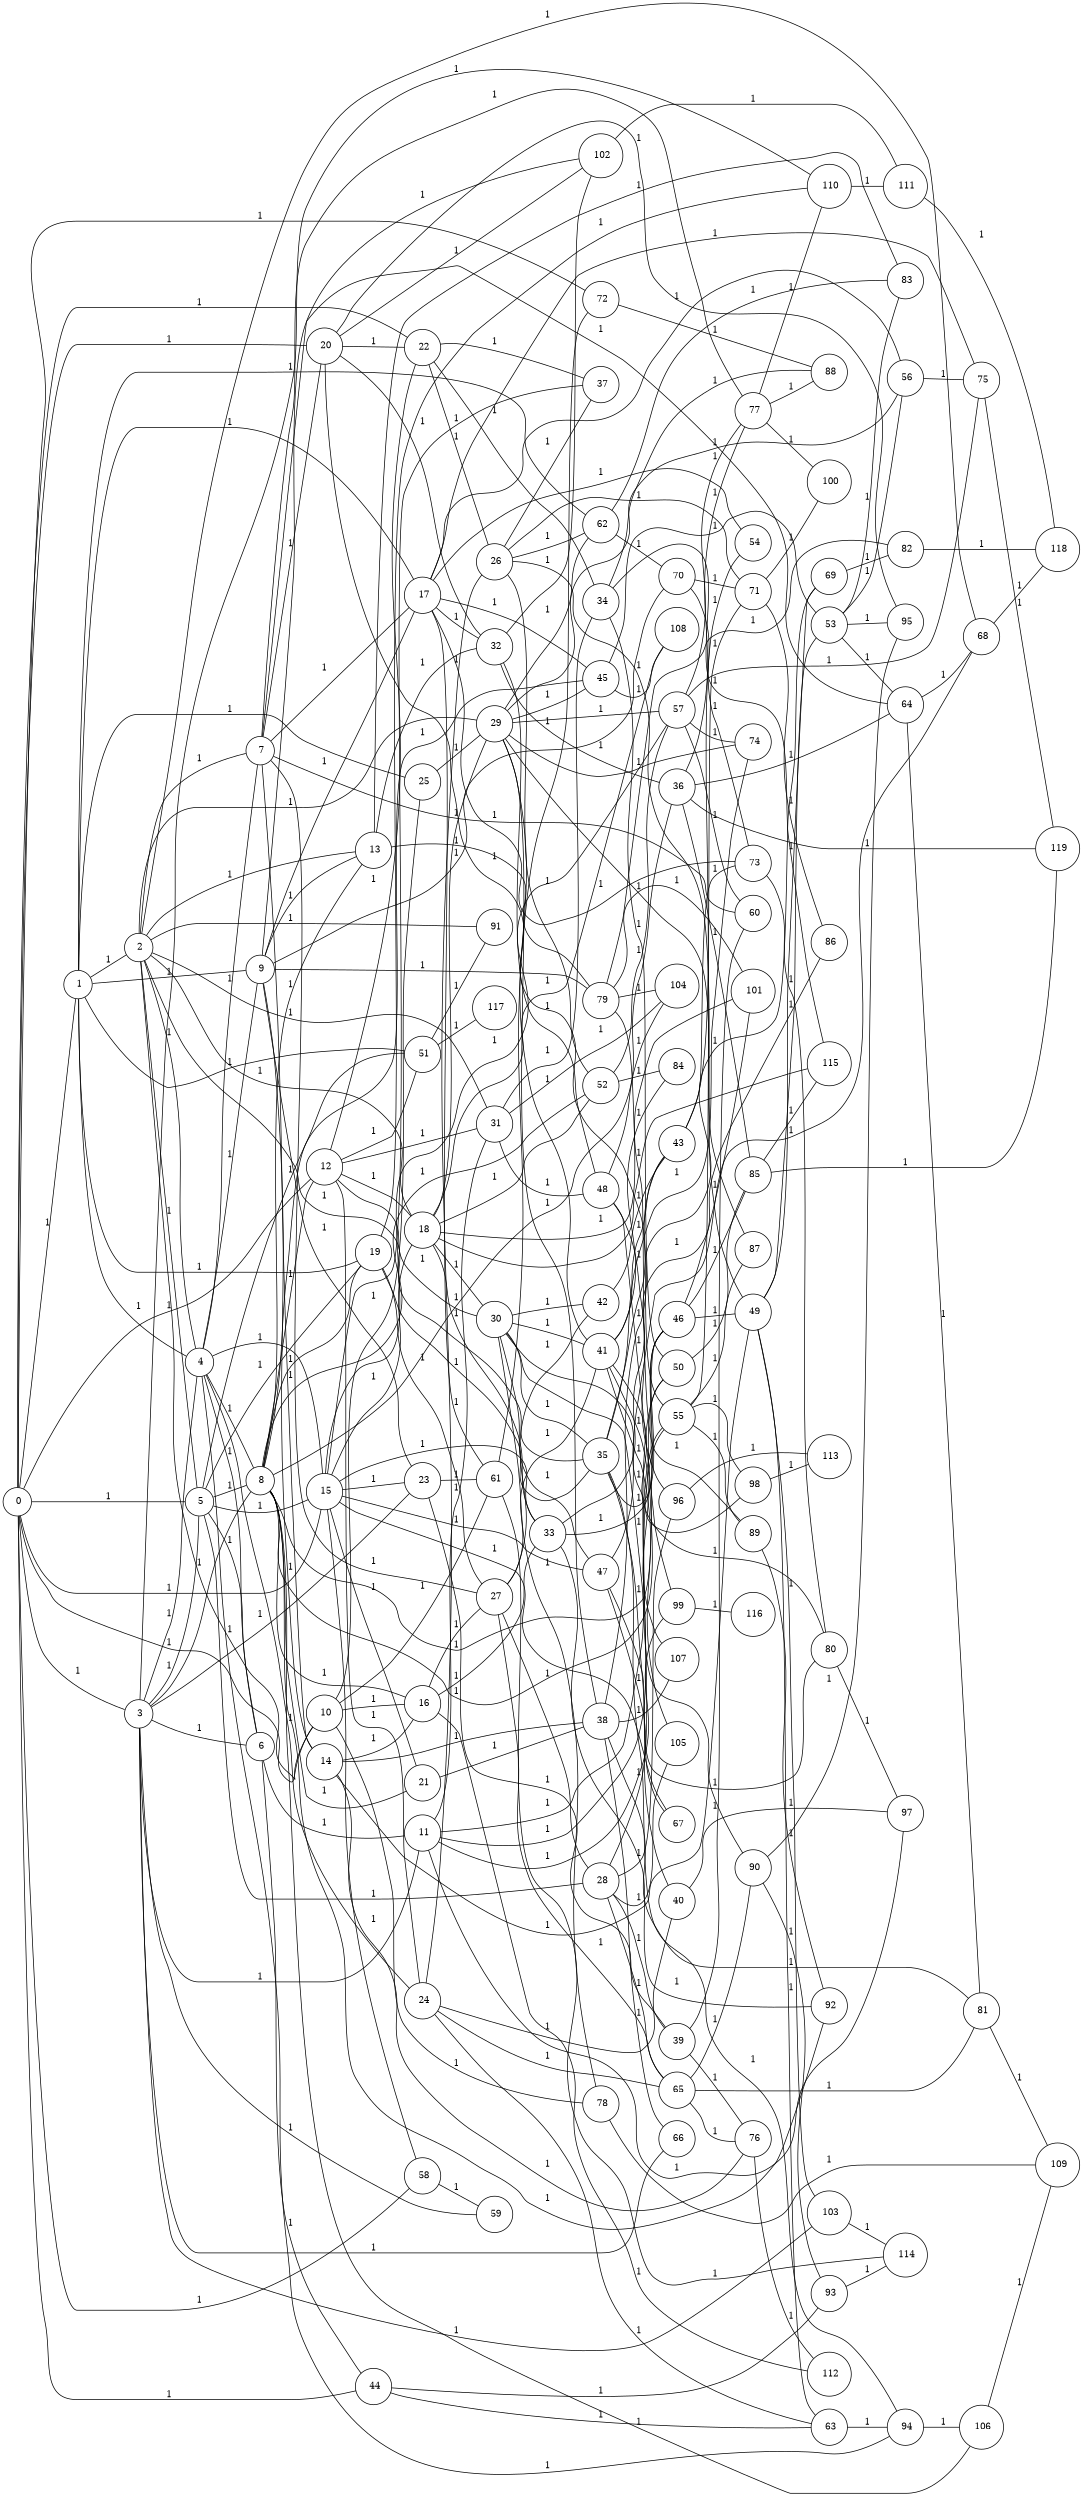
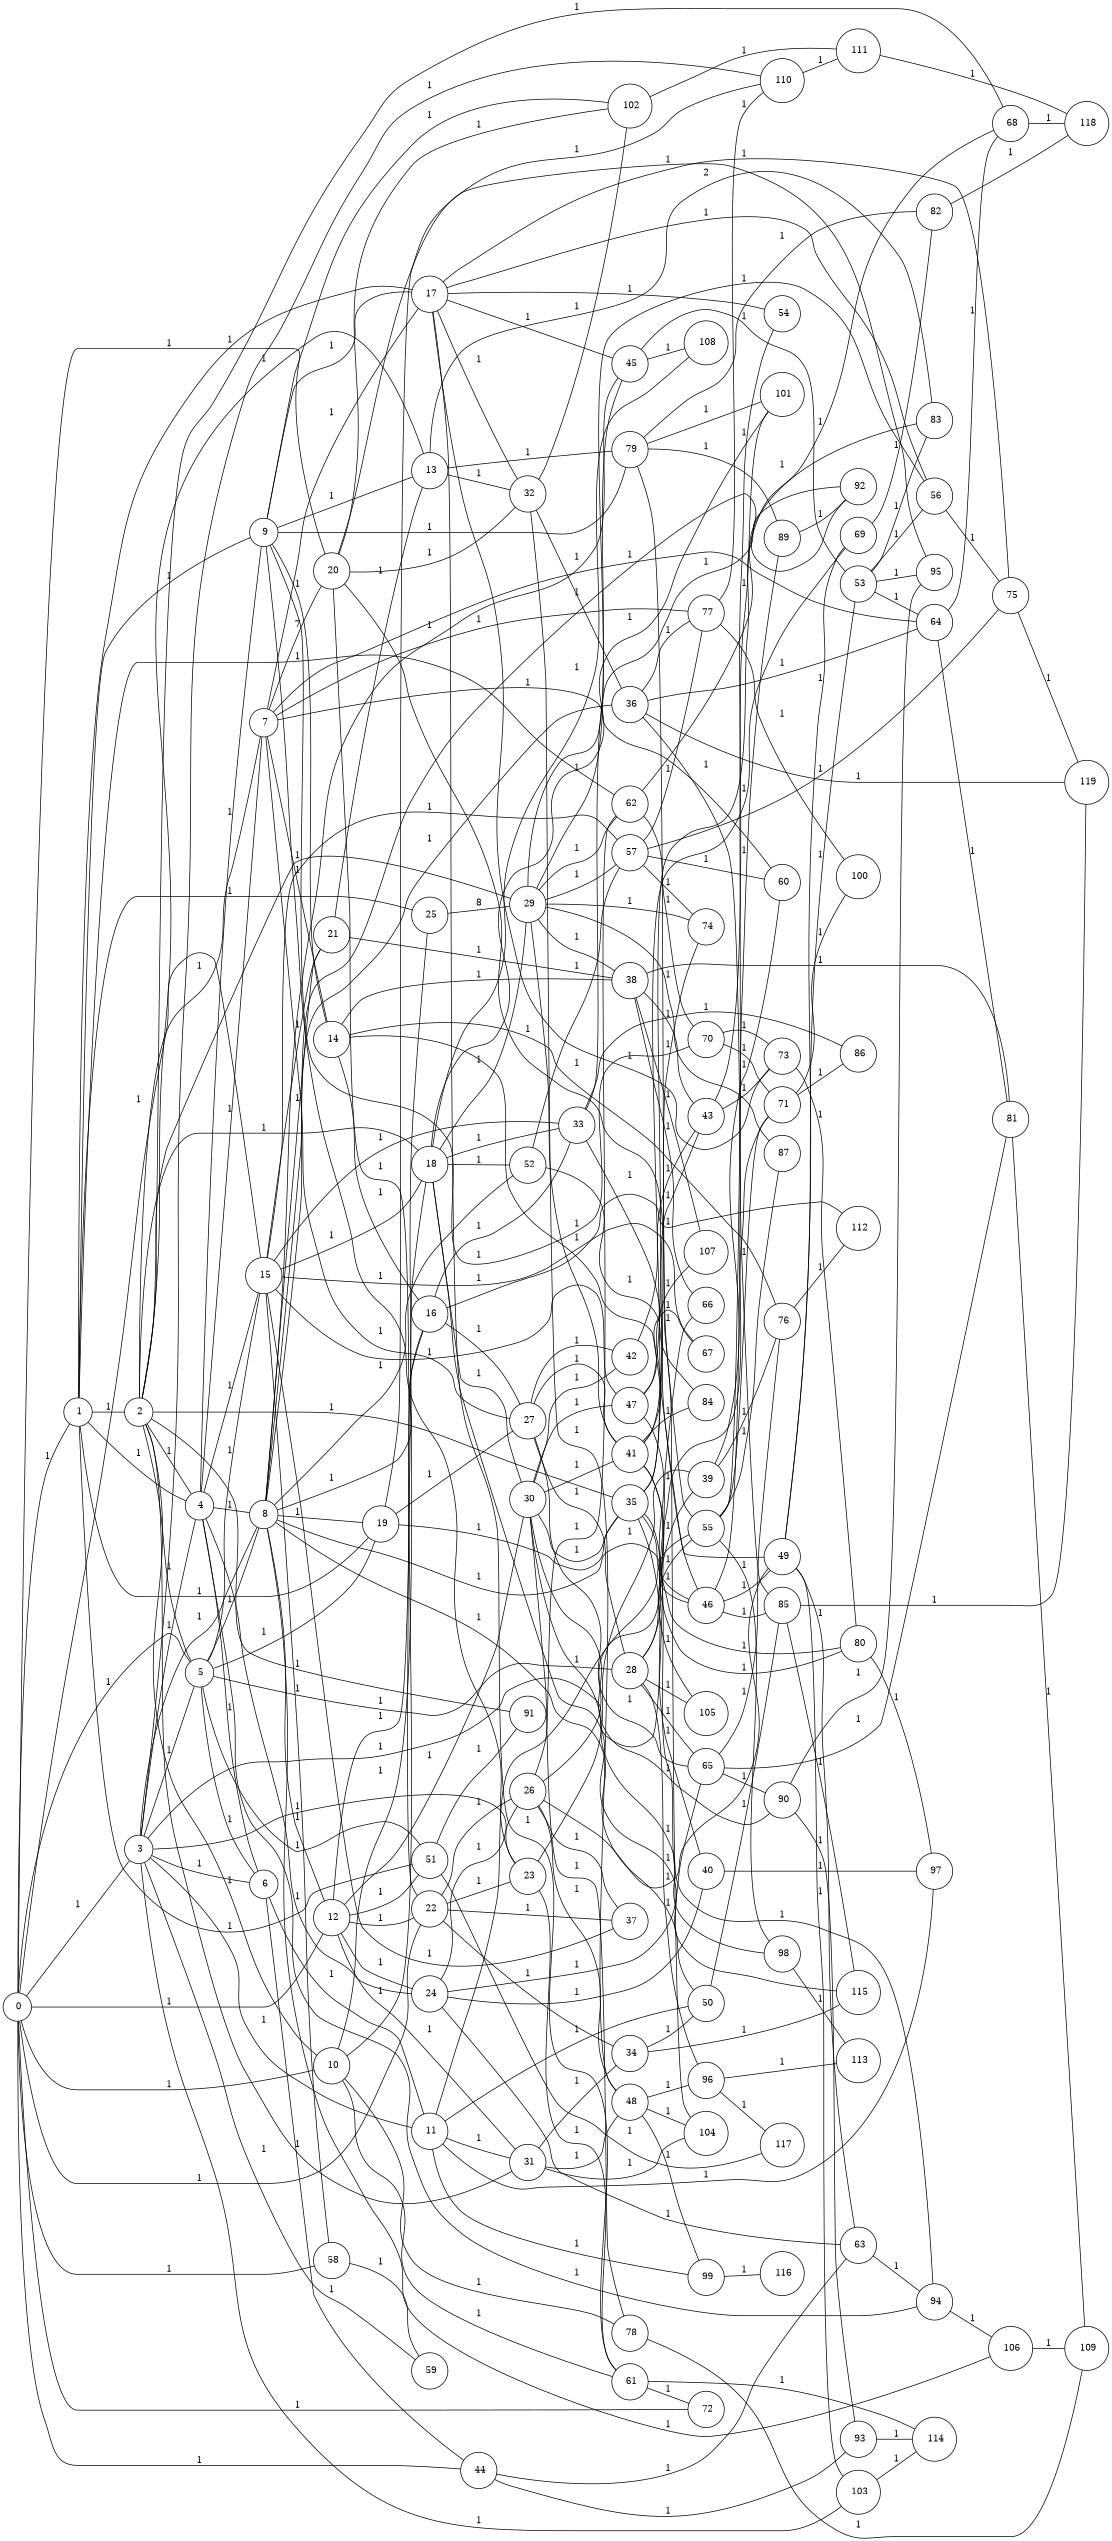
(639, 186) -> (706, 173)
(829, 372) -> none
(291, 544) -> (298, 625)
(457, 748) -> (479, 903)
(525, 802) -> (589, 1945)
(276, 1156) -> (369, 711)
(373, 1486) -> (479, 1893)
none -> (743, 2111)
